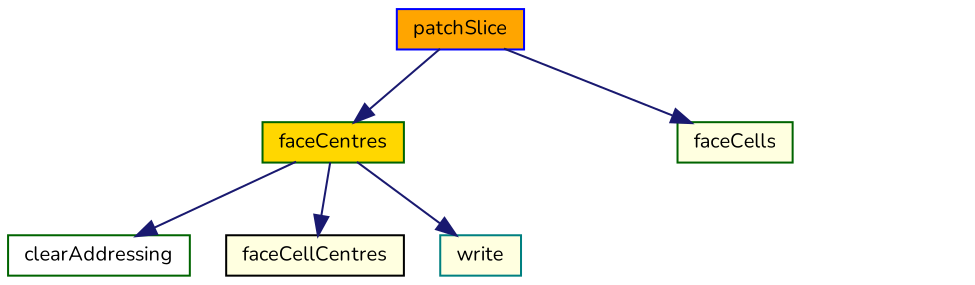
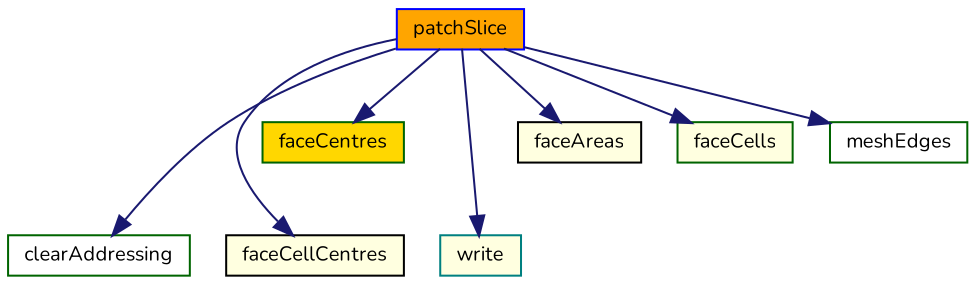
none -> (580, 142)
none -> (899, 142)
(326, 189) -> (239, 133)
(399, 193) -> (470, 132)
(225, 195) -> (232, 120)
